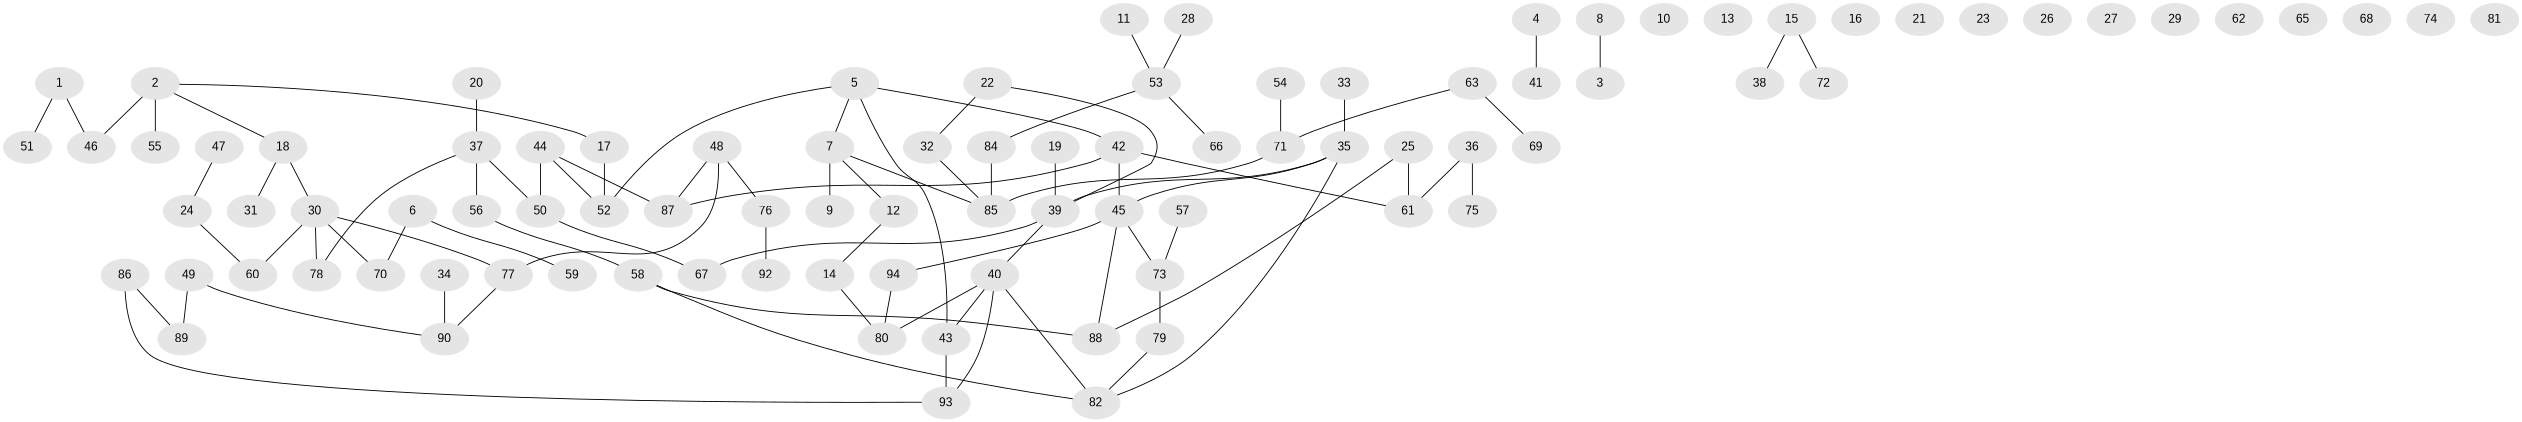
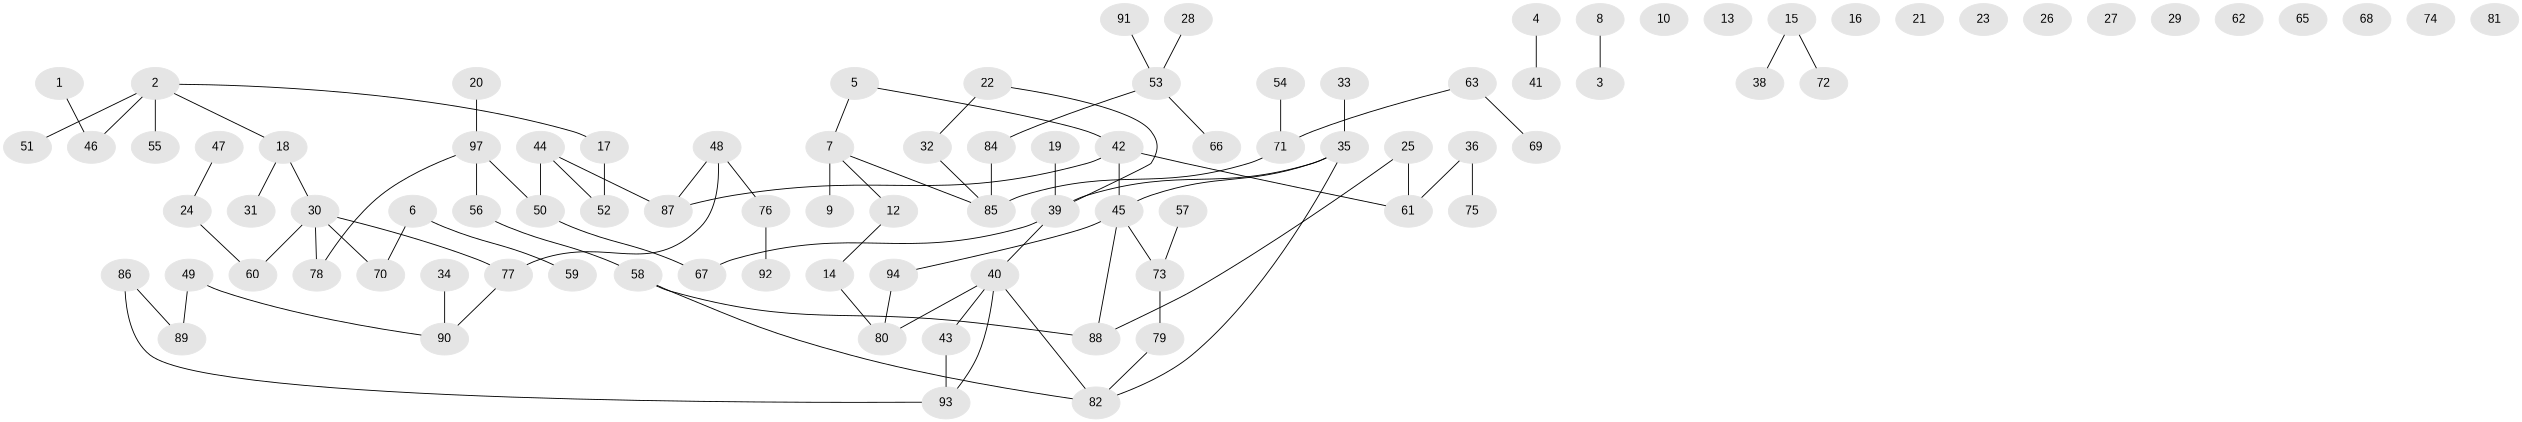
(1124, 20) -> (1124, 20)
(43, 115) -> (91, 115)
(711, 119) -> none
(477, 147) -> (477, 147)
(928, 201) -> none
